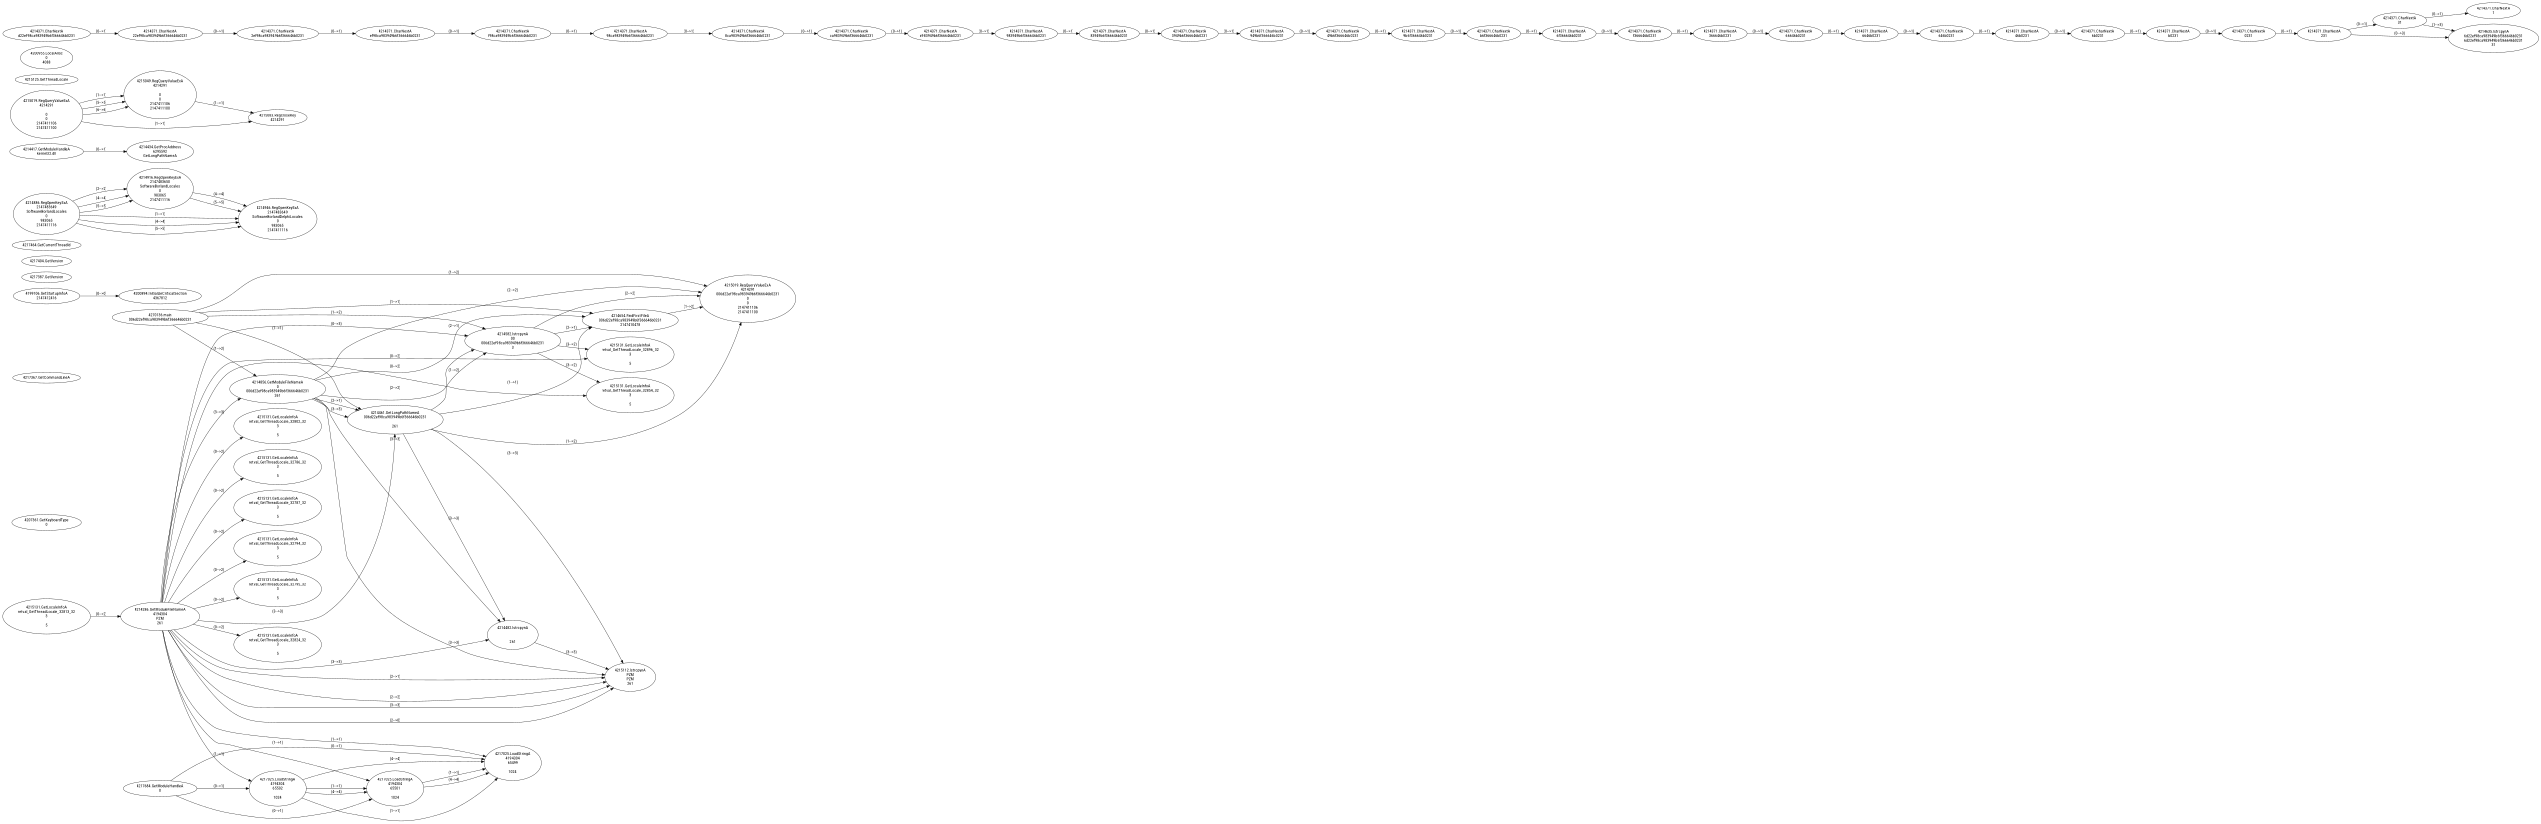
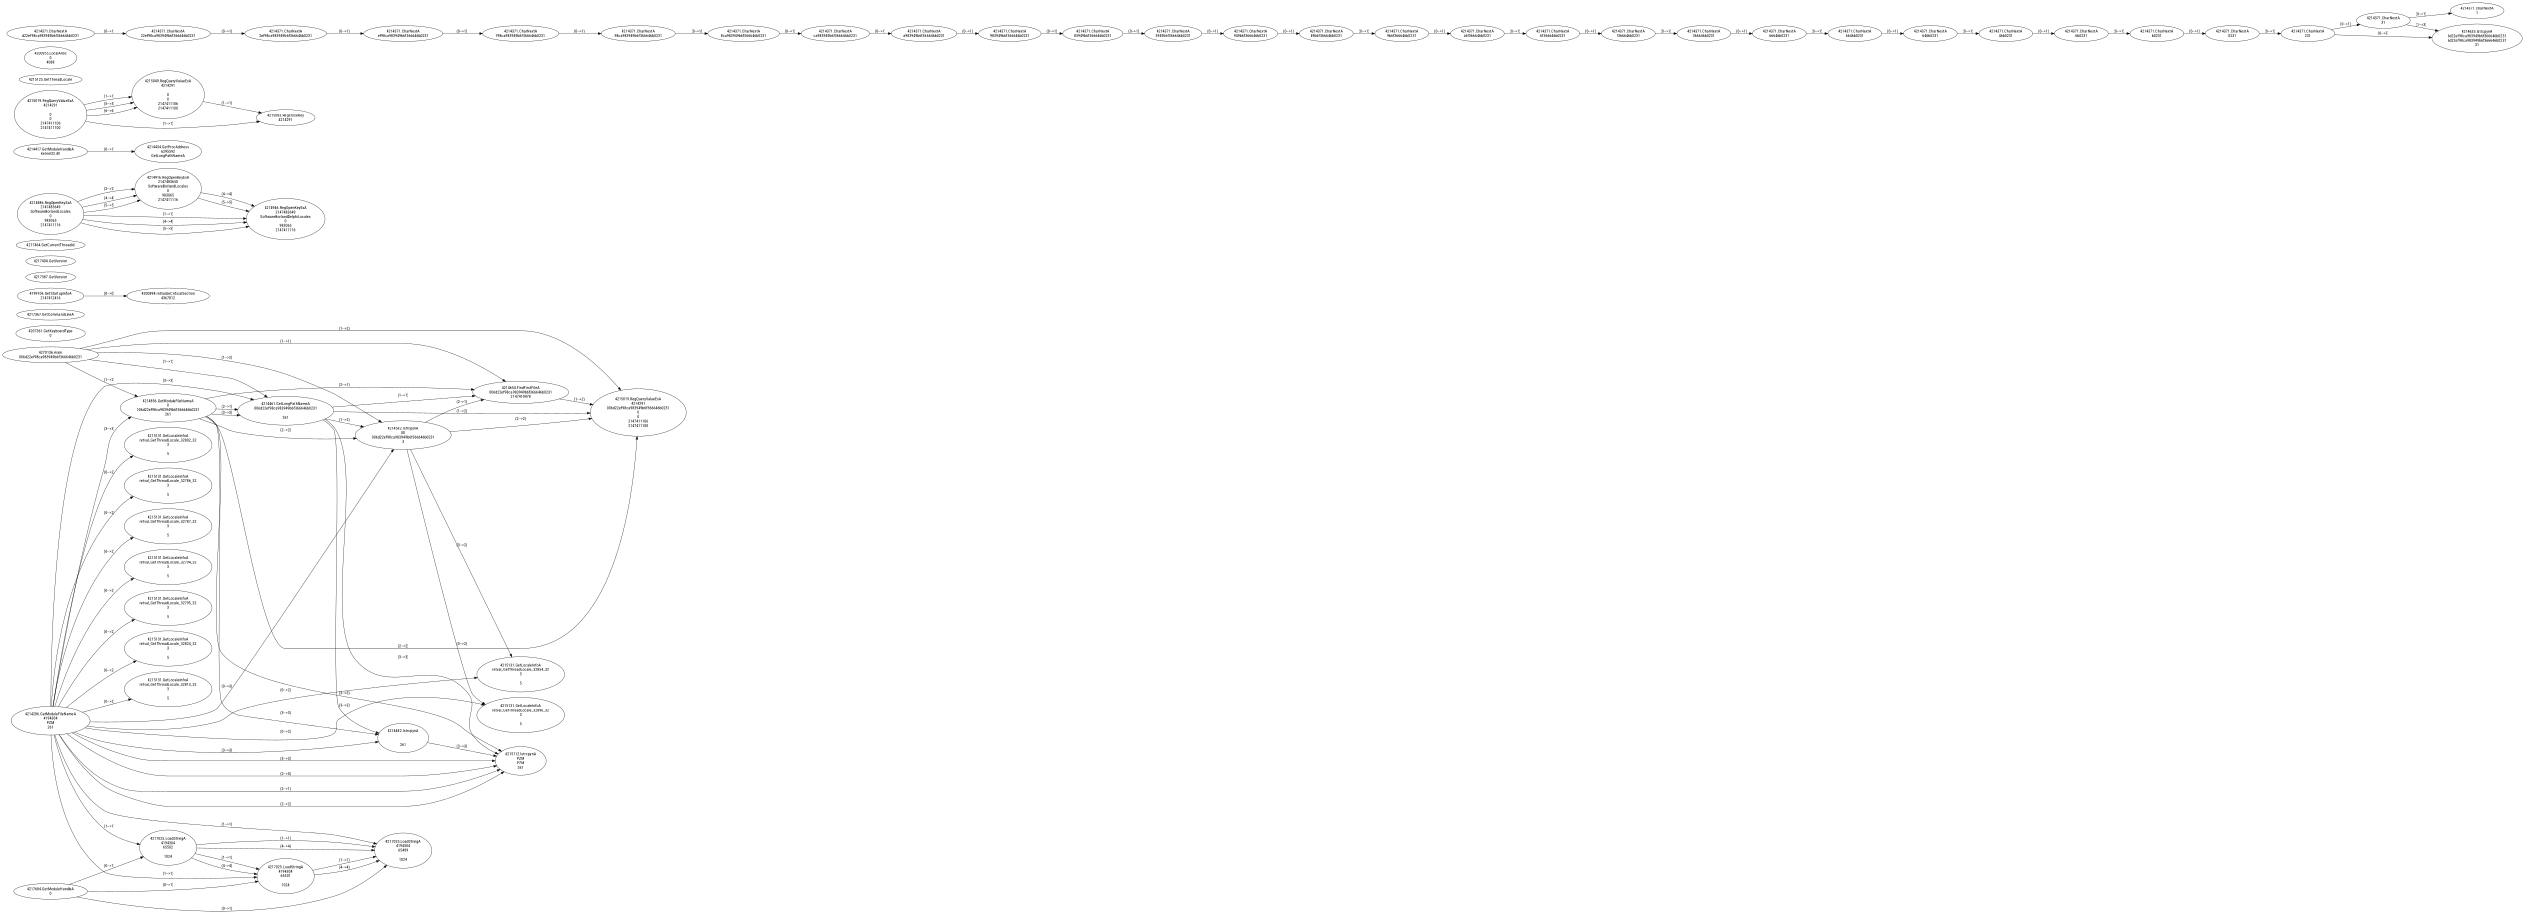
(104, 616) -> (106, 706)
